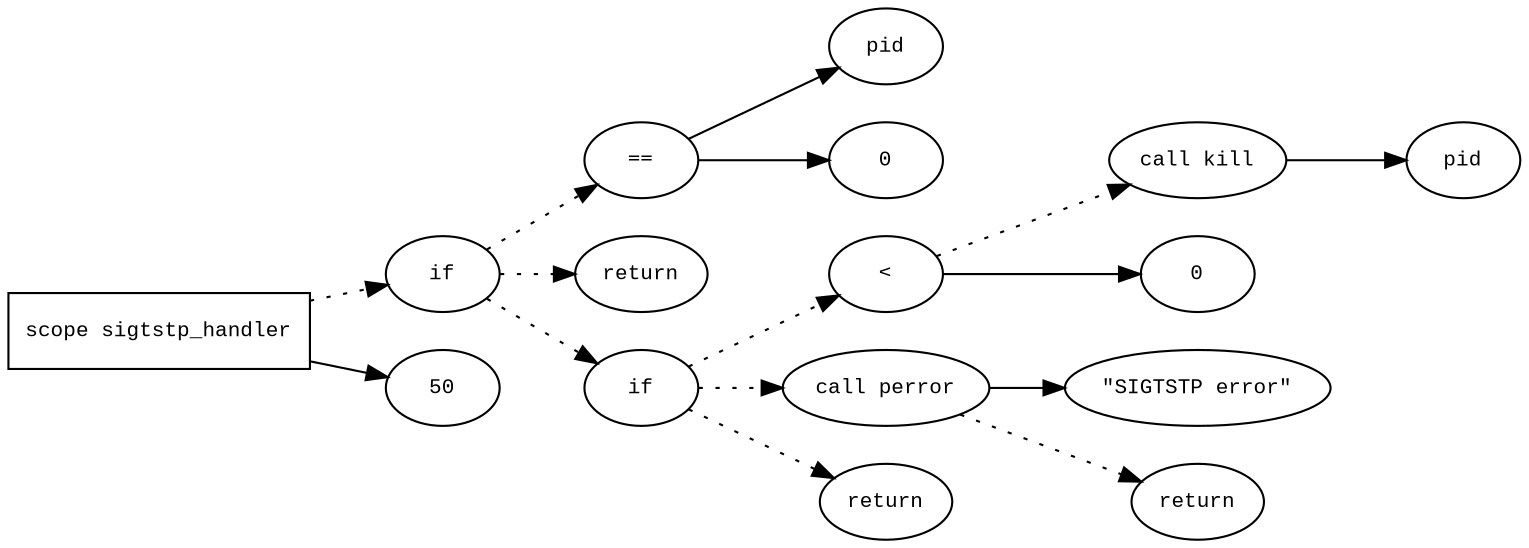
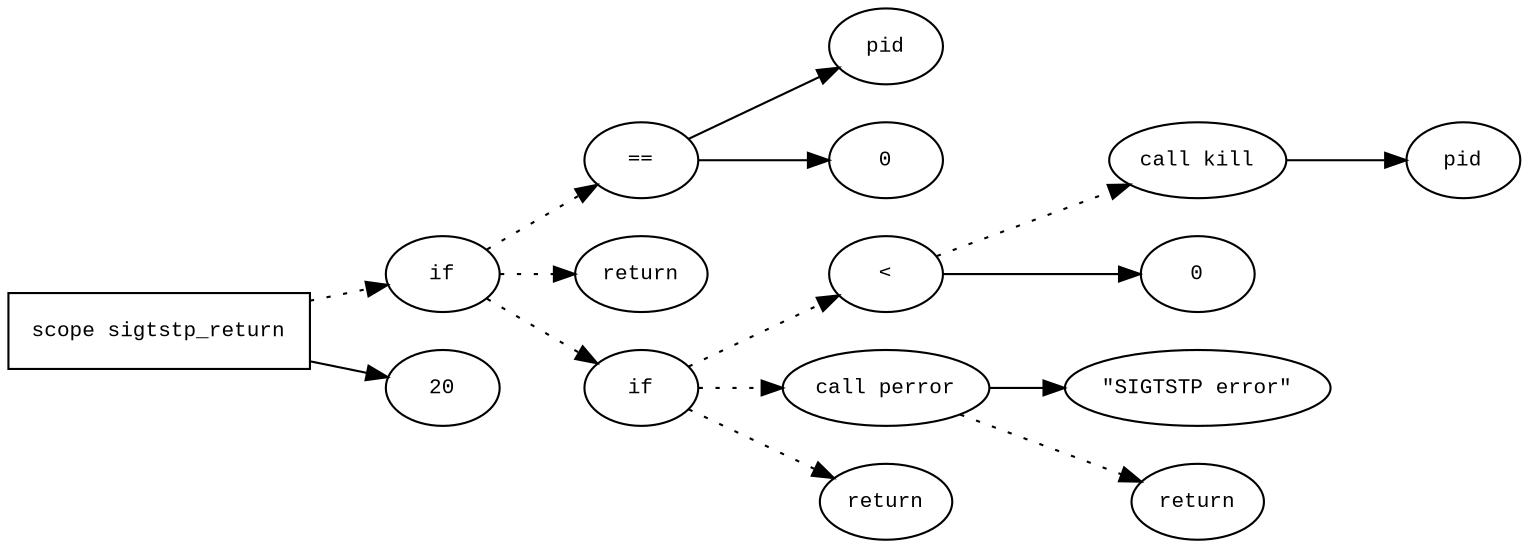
(159, 331) -> (159, 331)
(443, 388) -> (443, 388)
